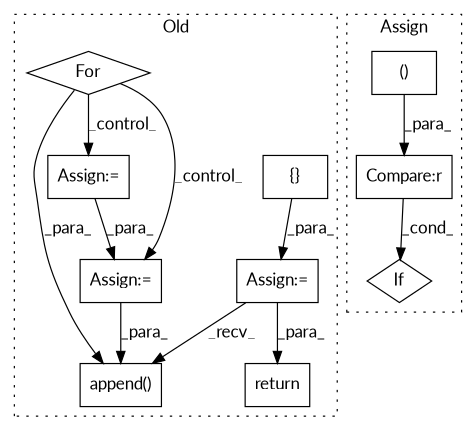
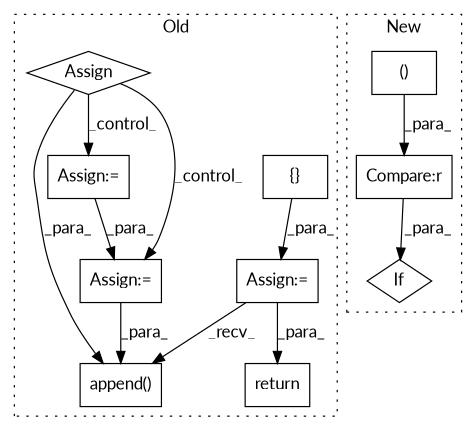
(404, 28) -> (404, 28)
(88, 73) -> (88, 73)
(428, 229) -> (428, 229)
